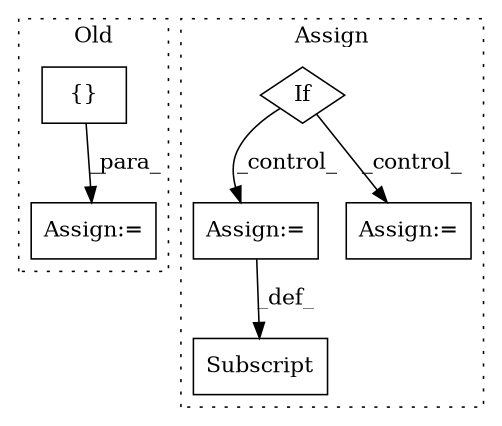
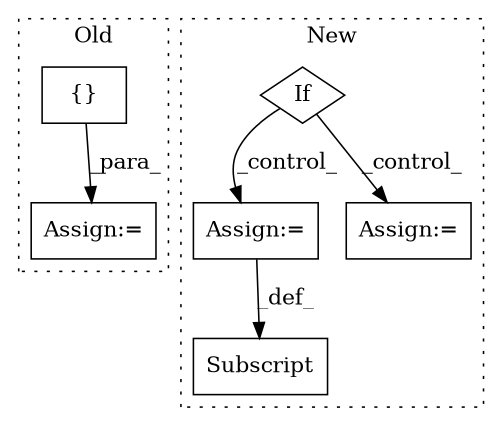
(332, 37) -> (332, 37)
